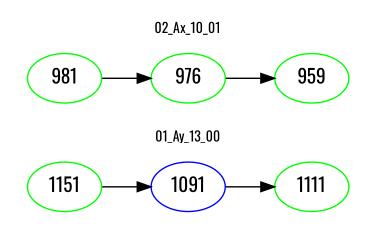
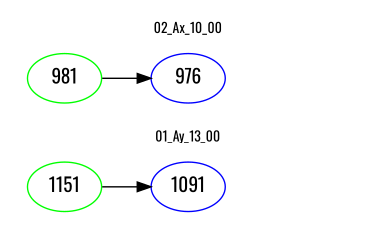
(188, 30) -> (188, 30)
(188, 78) -> (188, 78)
(312, 78) -> none
(312, 187) -> none
